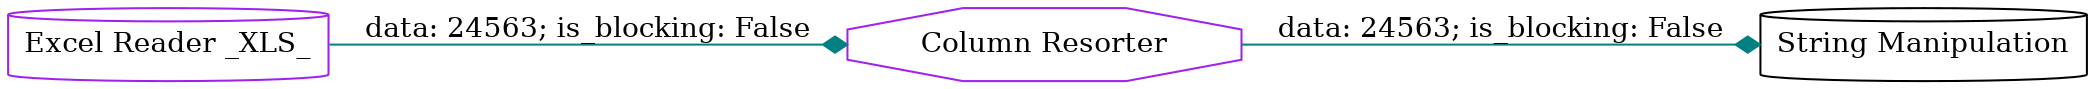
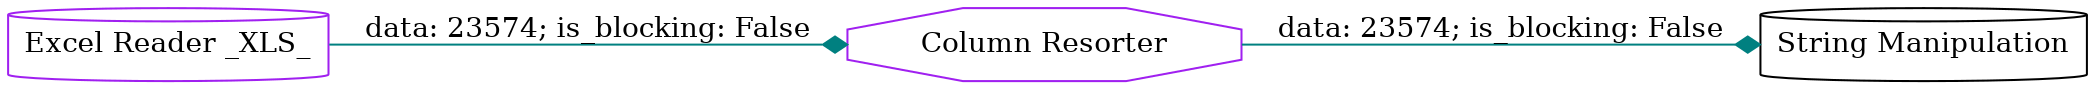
(588, 29) -> (588, 29)
(1501, 29) -> (1501, 29)
